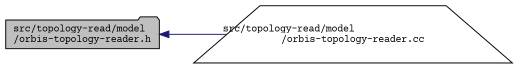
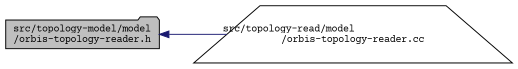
(83, 34) -> (83, 34)
